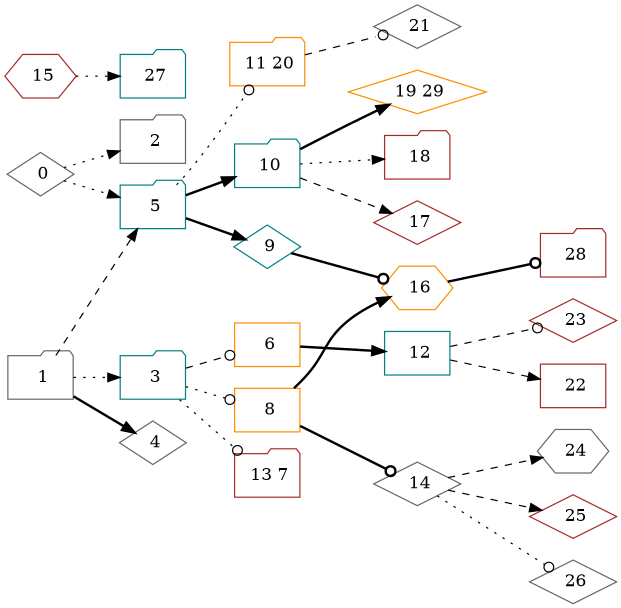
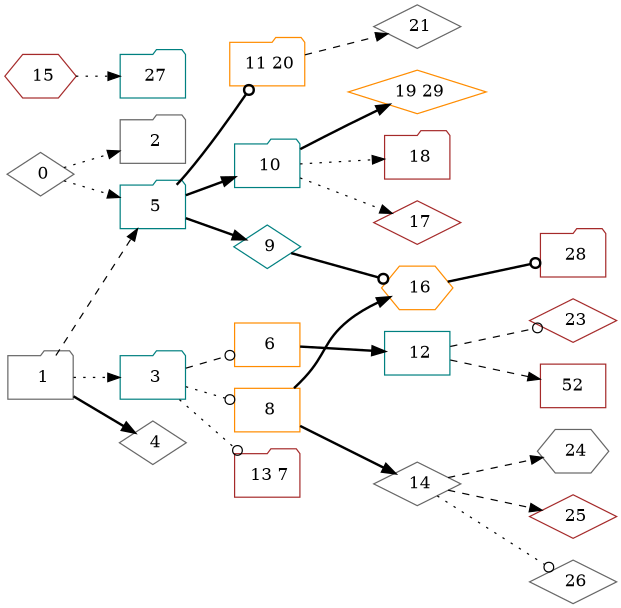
(340, 46) -> (340, 46)
(213, 141) -> (213, 141)
(340, 193) -> (340, 193)
(573, 386) -> (573, 386)
(343, 447) -> (343, 447)
